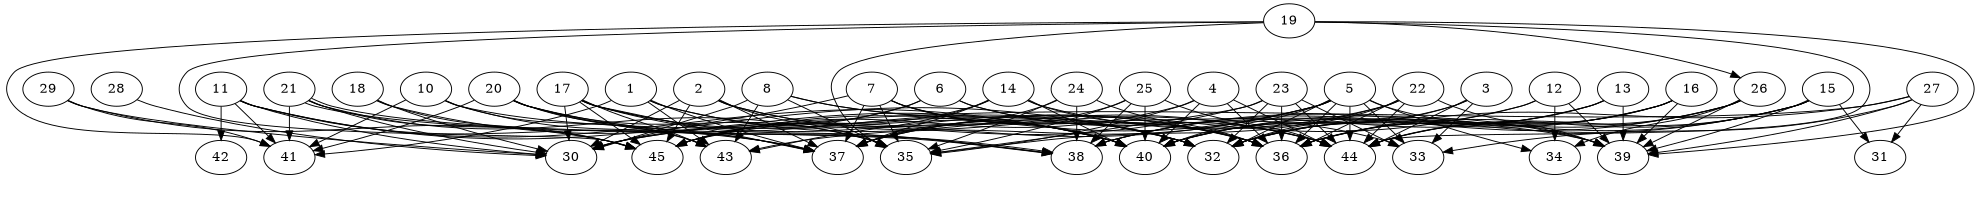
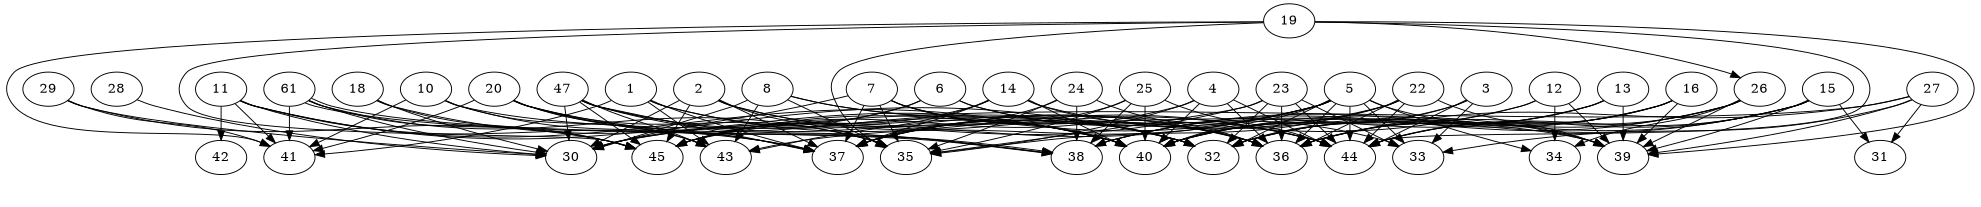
(289, 89) -> (289, 89)
(563, 89) -> (563, 89)
(1321, 122) -> (1287, 123)
none -> (1099, 124)
